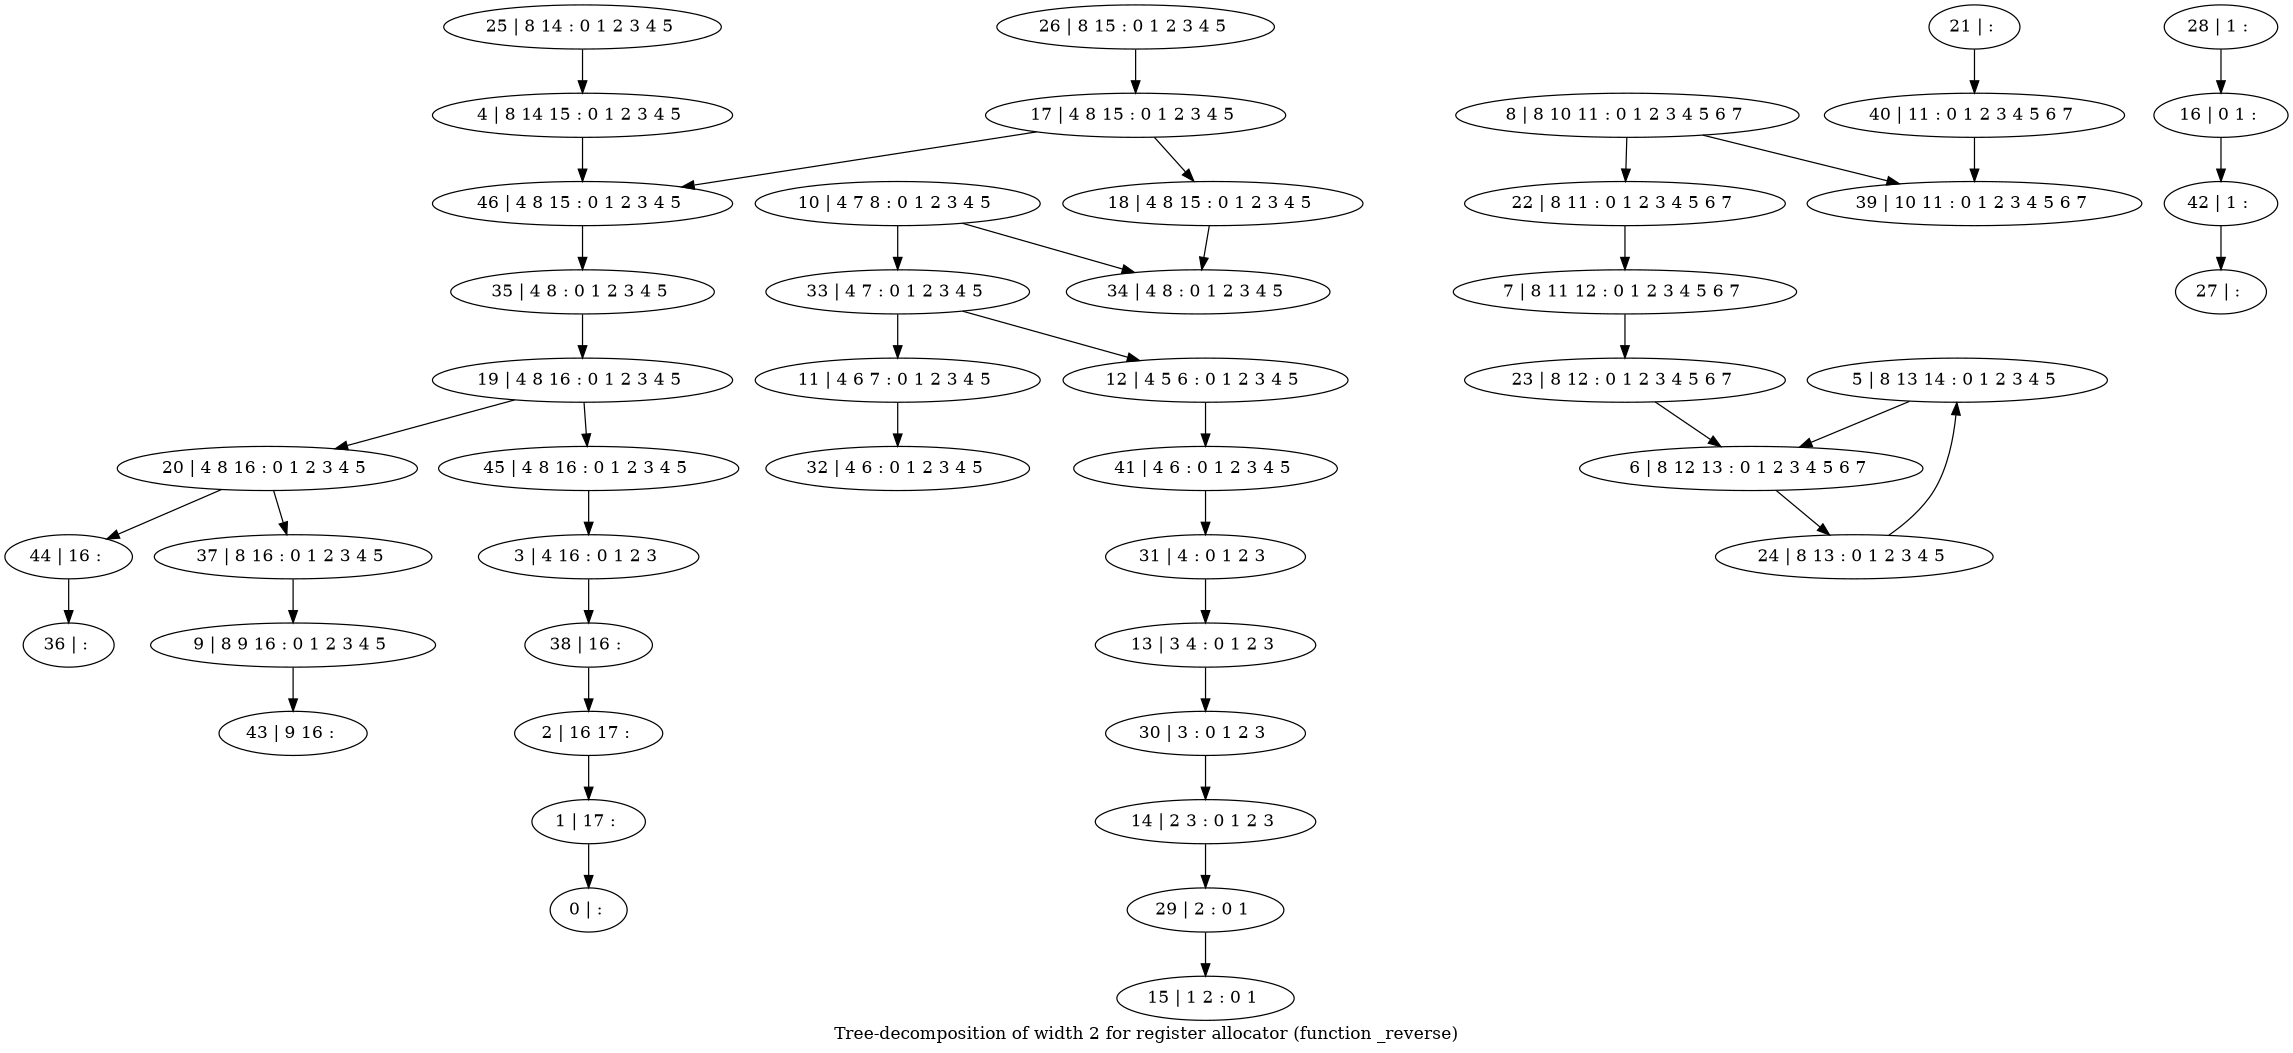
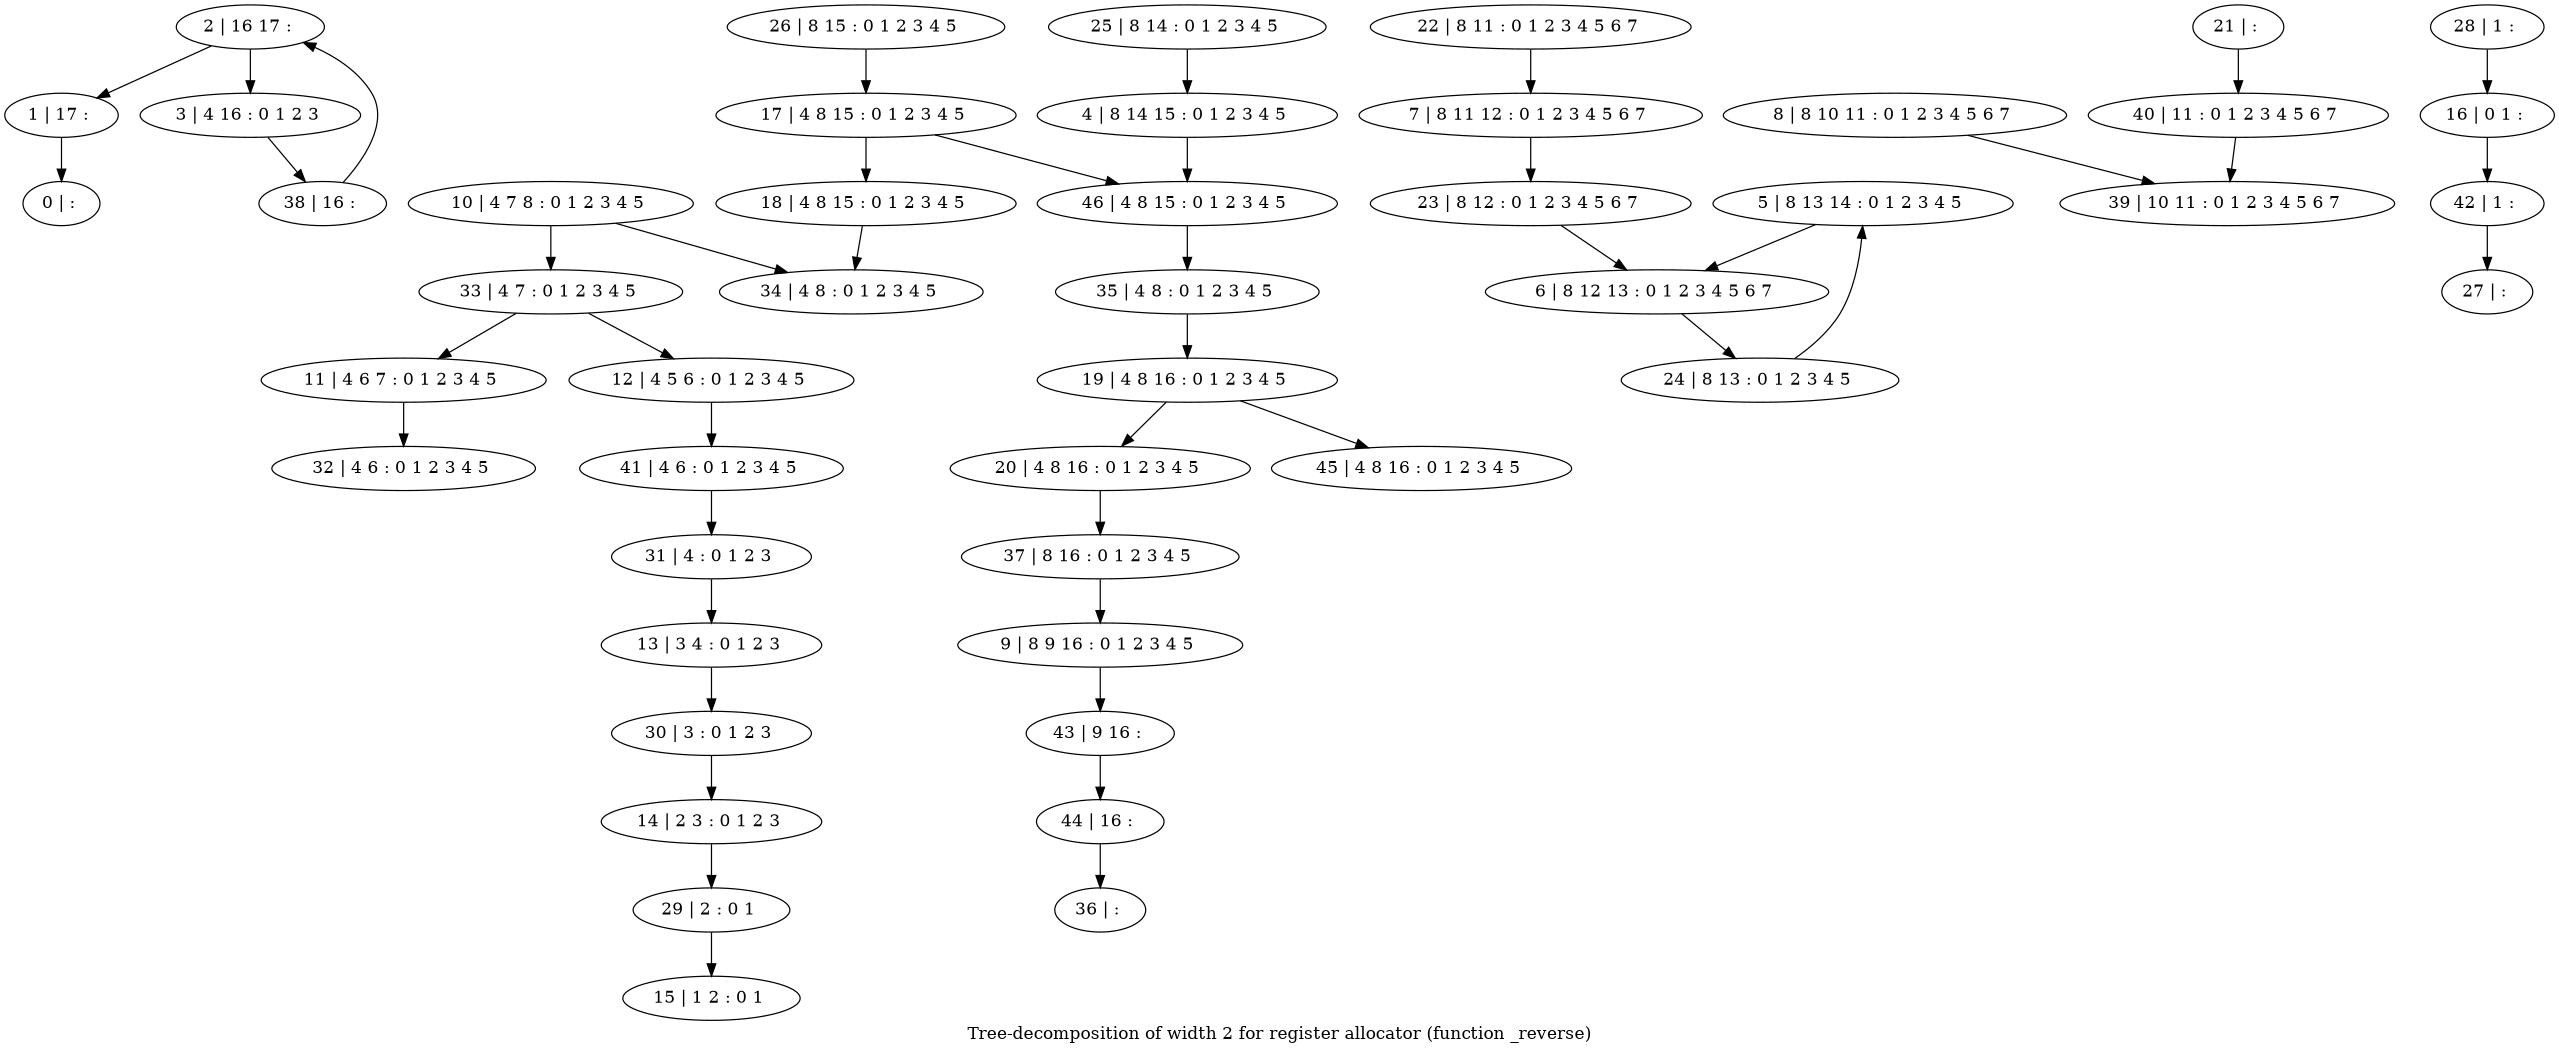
(1626, 153) -> none
(589, 507) -> (250, 65)
(170, 512) -> (1100, 772)
